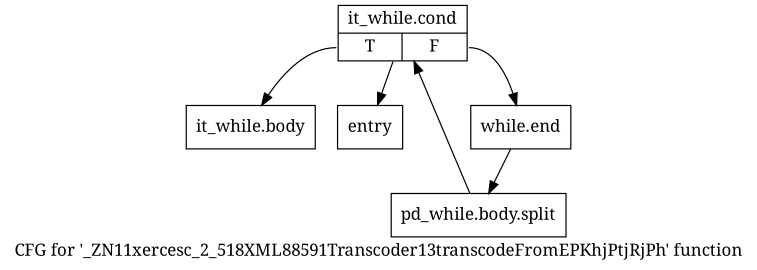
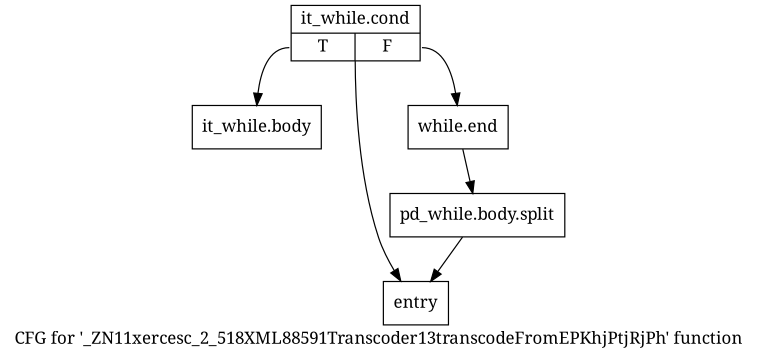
(444, 133) -> (450, 254)
